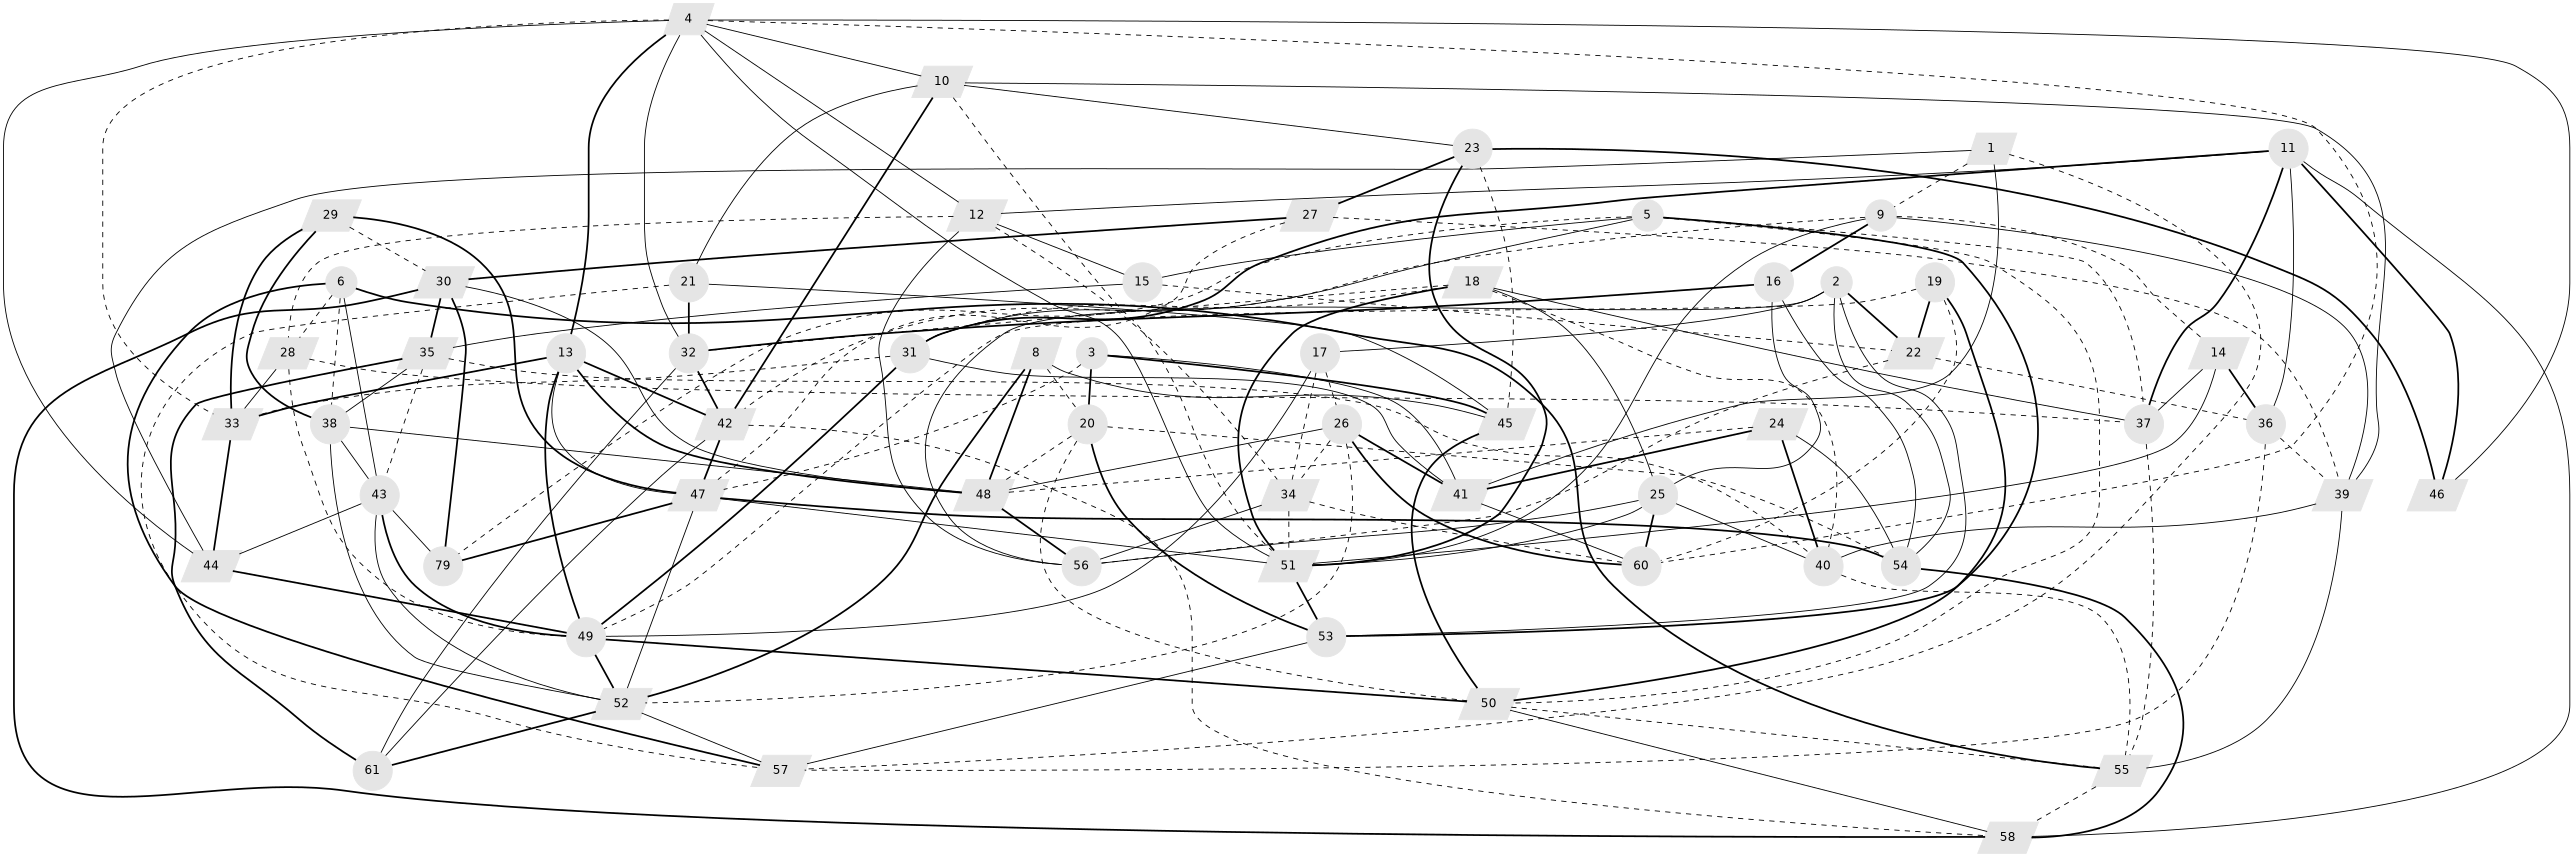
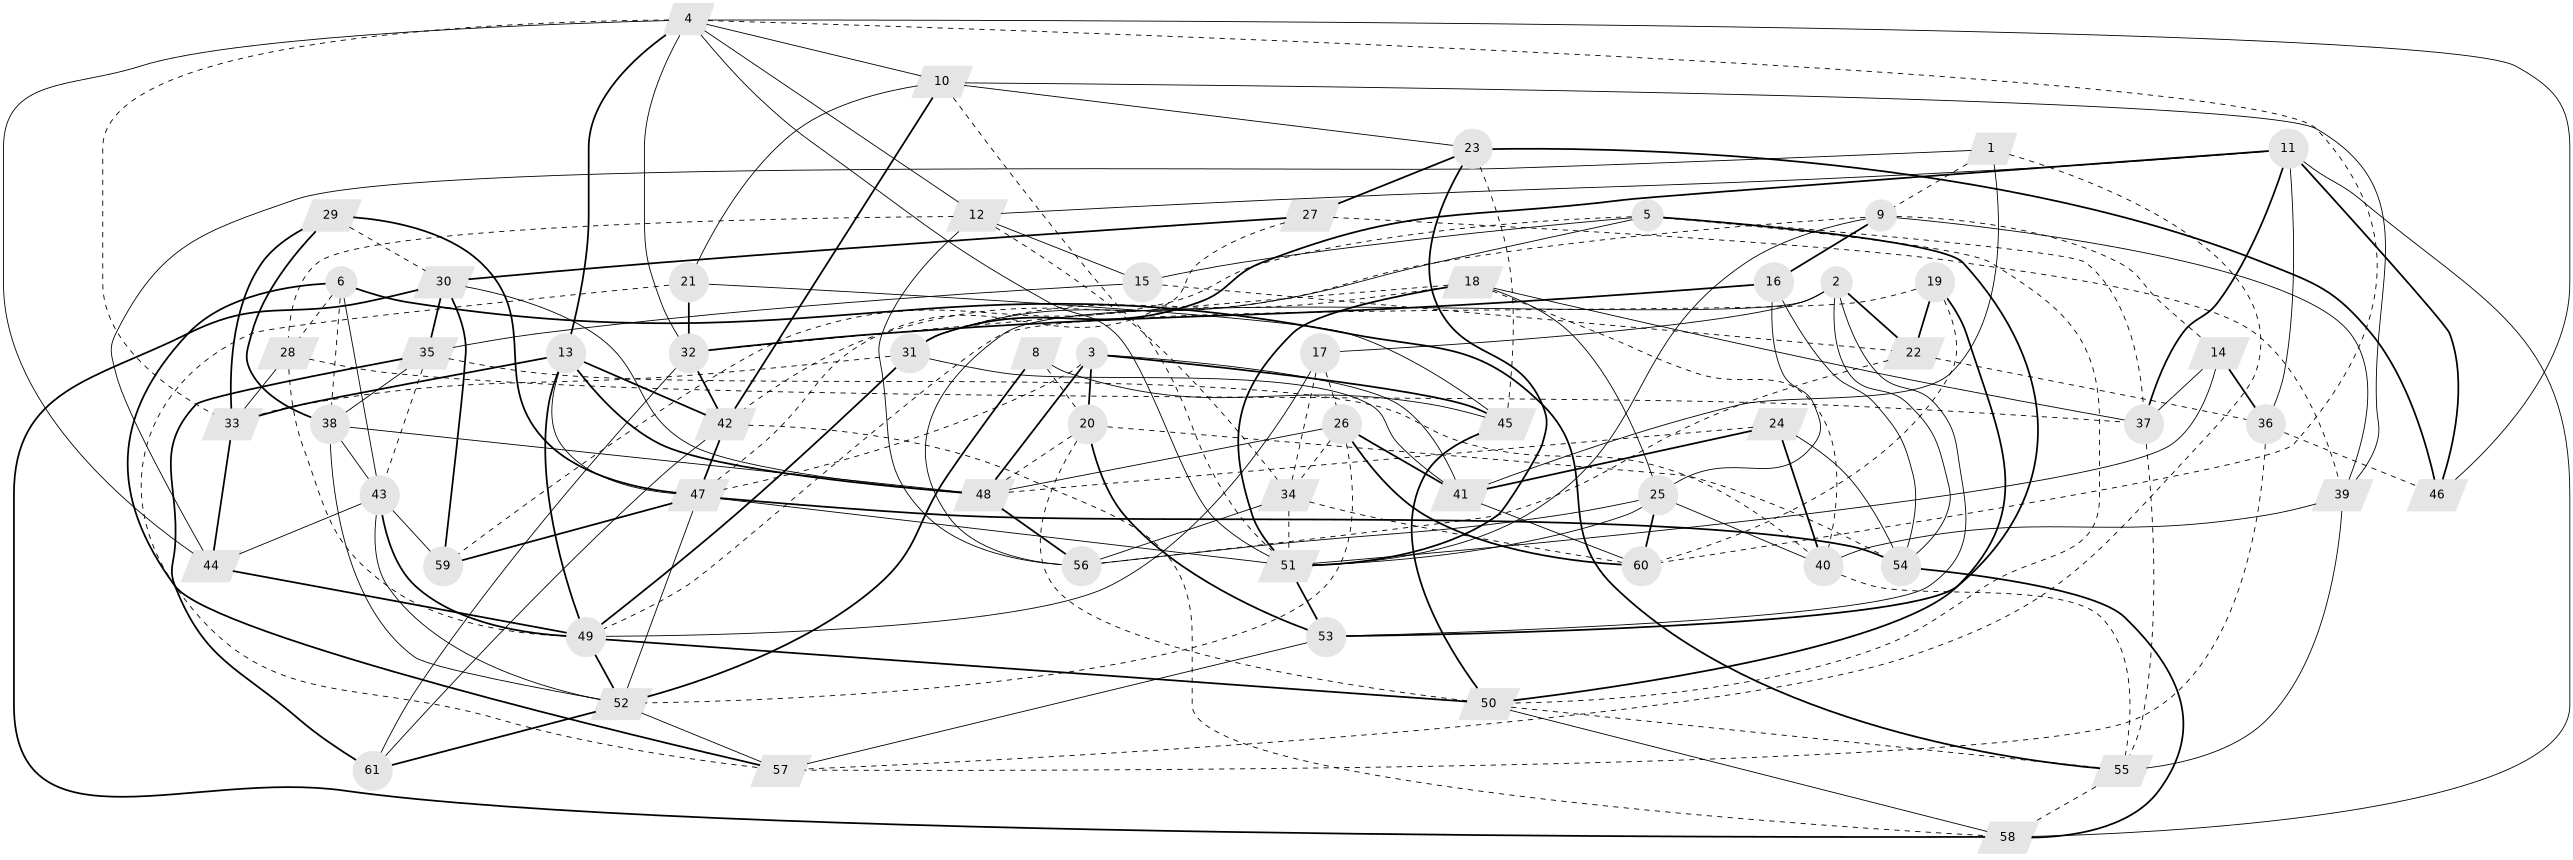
(1010, 424) -> (1039, 423)
(2303, 459) -> (2348, 458)
(443, 566) -> (443, 566)
